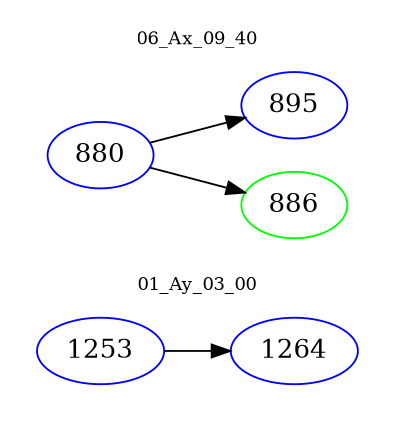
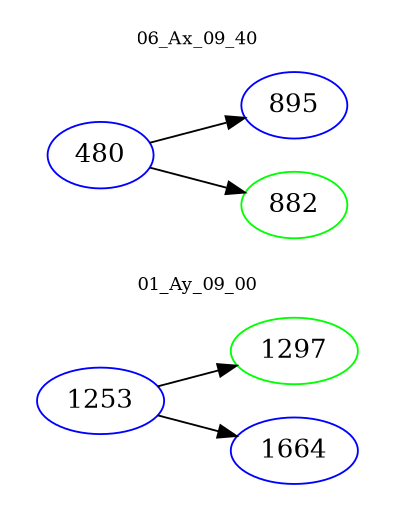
(101, 155) -> (101, 155)
(294, 205) -> (294, 205)
(197, 285) -> (197, 285)
(294, 351) -> (294, 451)
none -> (294, 351)
